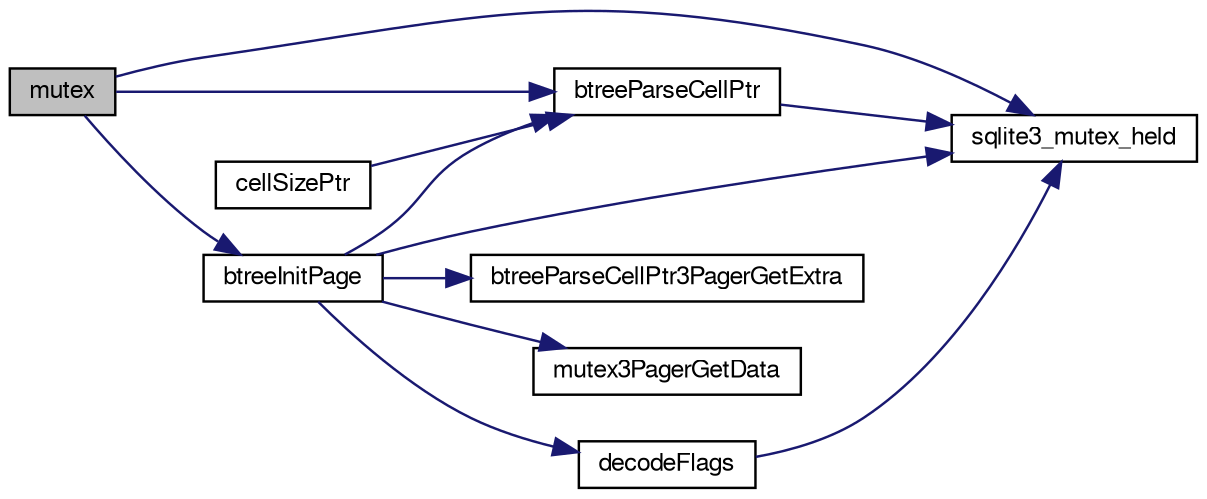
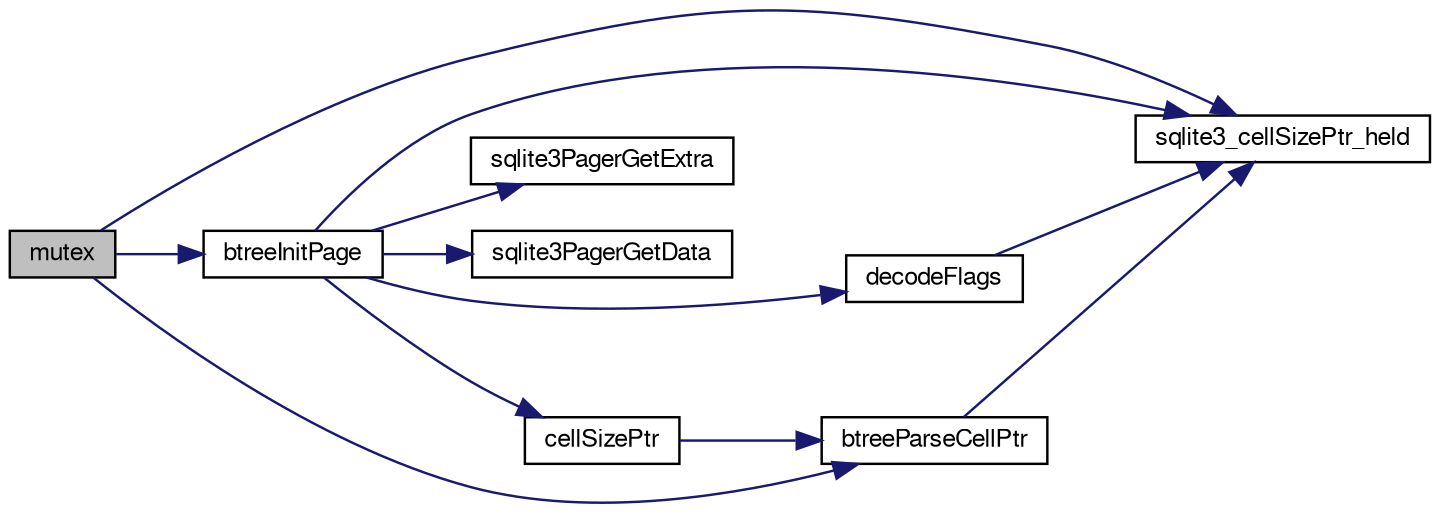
(1074, 138) -> (1283, 139)
(433, 181) -> (418, 348)
(667, 278) -> (602, 161)
(667, 371) -> (602, 254)
